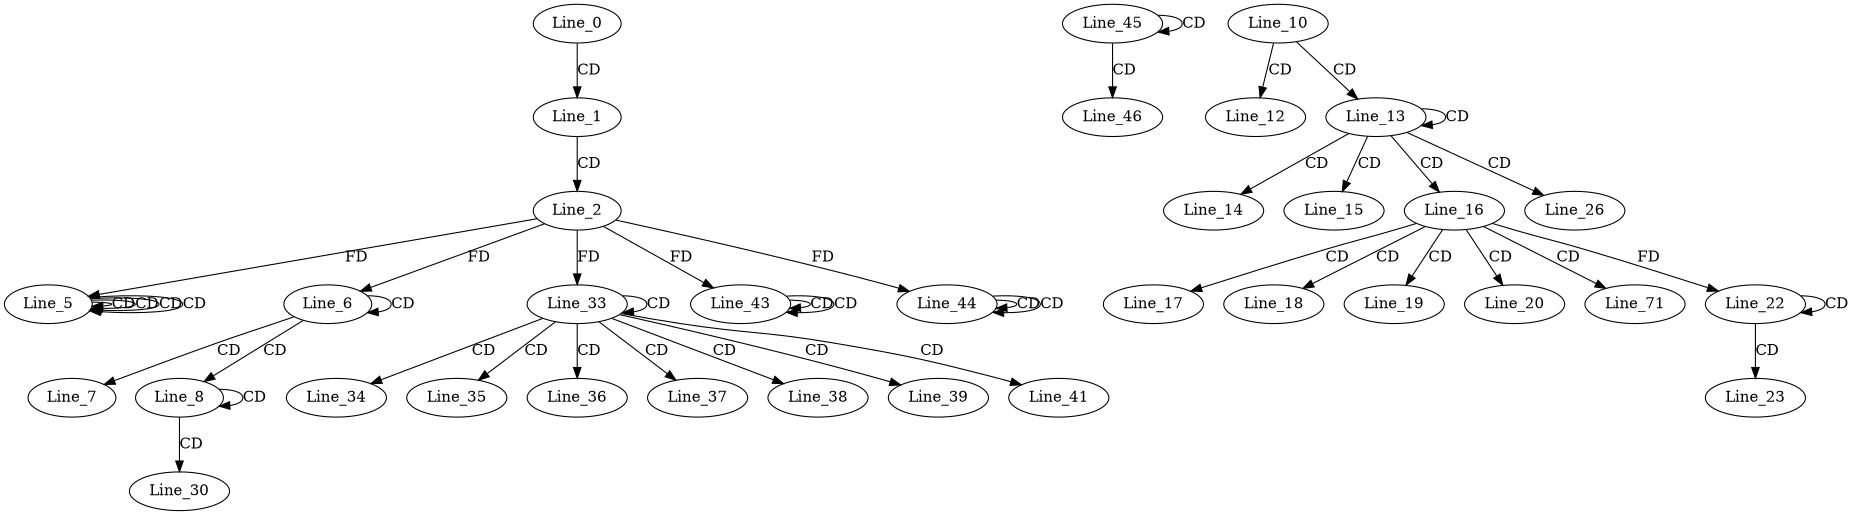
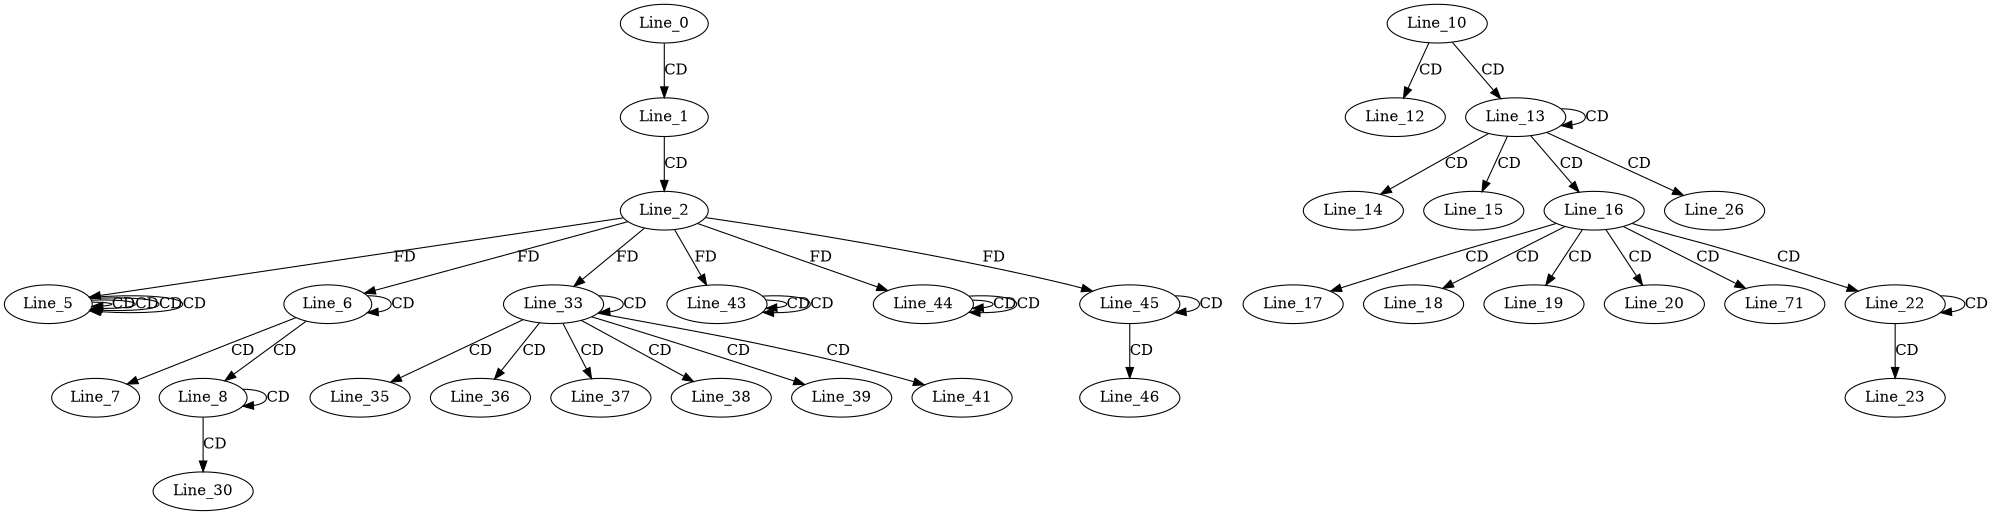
none -> (895, 249)
(1649, 257) -> (1789, 257)
(336, 398) -> none
